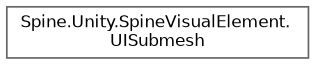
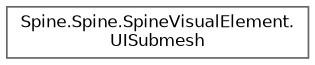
(158, 32) -> (158, 32)
